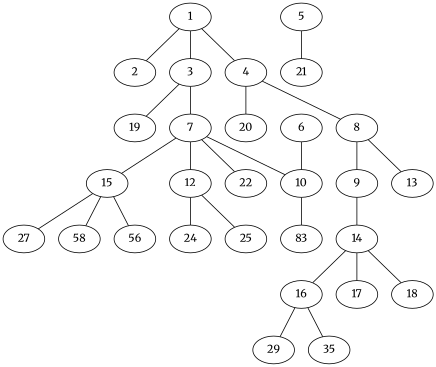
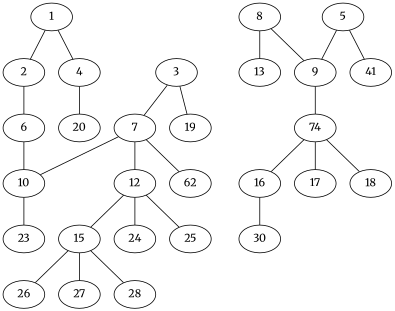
(190, 45) -> none
none -> (329, 45)
(301, 72) -> (371, 72)
none -> (24, 100)
(301, 100) -> none
(149, 156) -> (107, 211)
(246, 183) -> (190, 183)
(79, 239) -> (135, 294)
(135, 239) -> (24, 294)
(301, 239) -> (24, 239)
(357, 239) -> (315, 128)
(274, 350) -> none
(329, 350) -> (260, 239)
